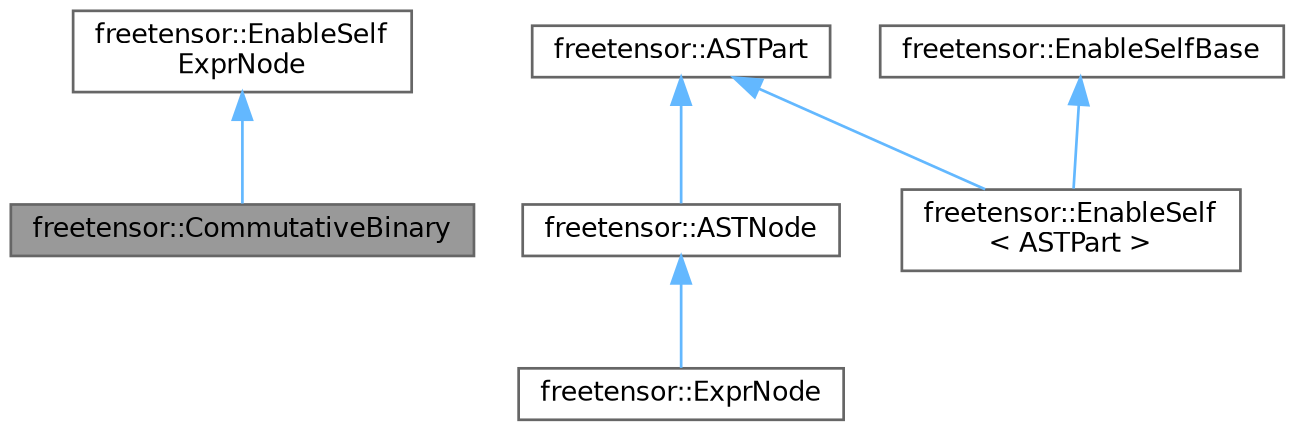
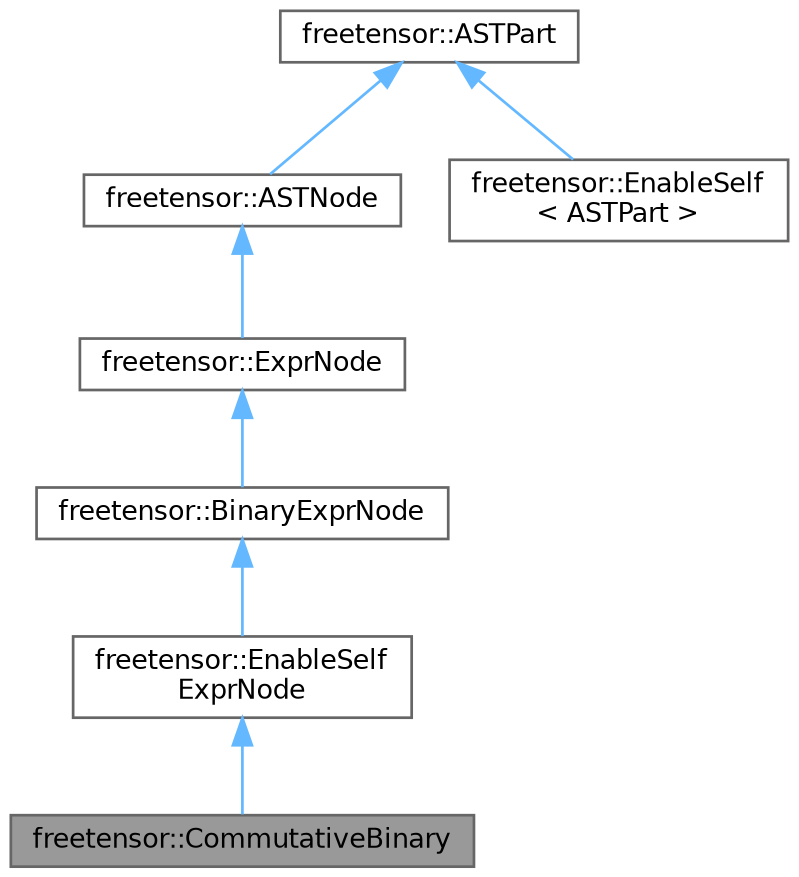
(1082, 51) -> none
none -> (242, 513)
